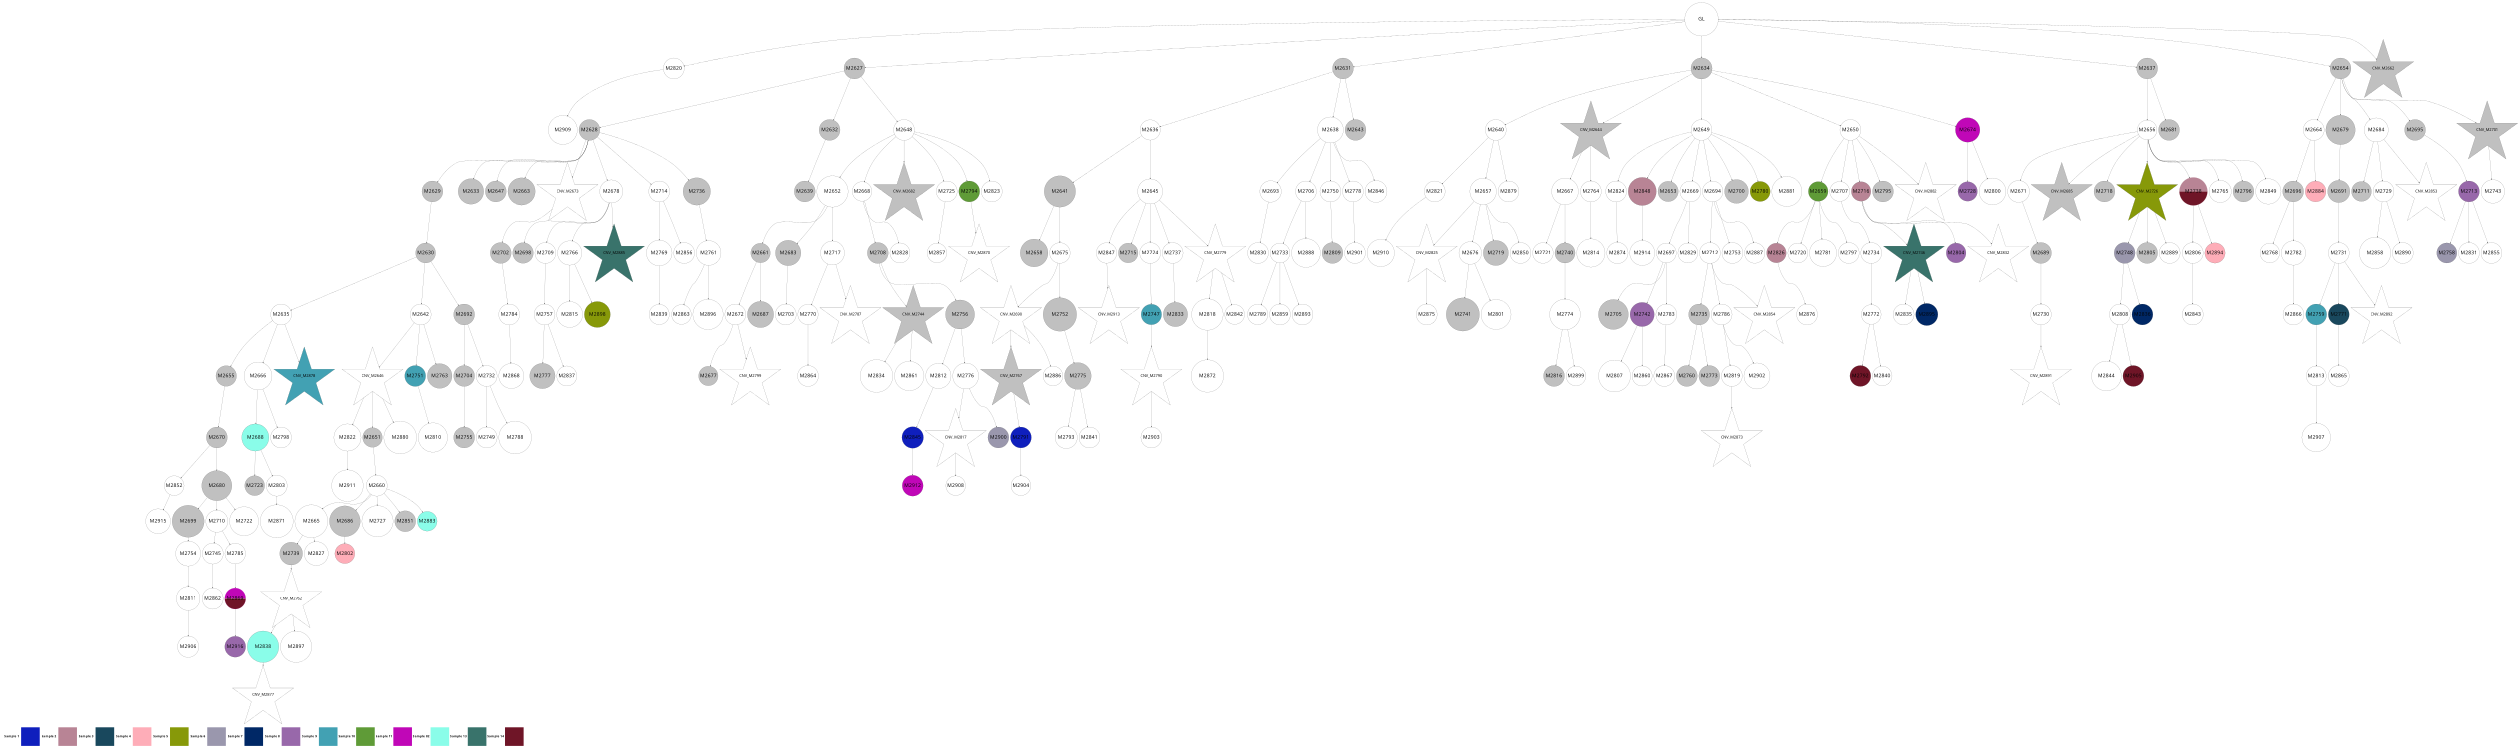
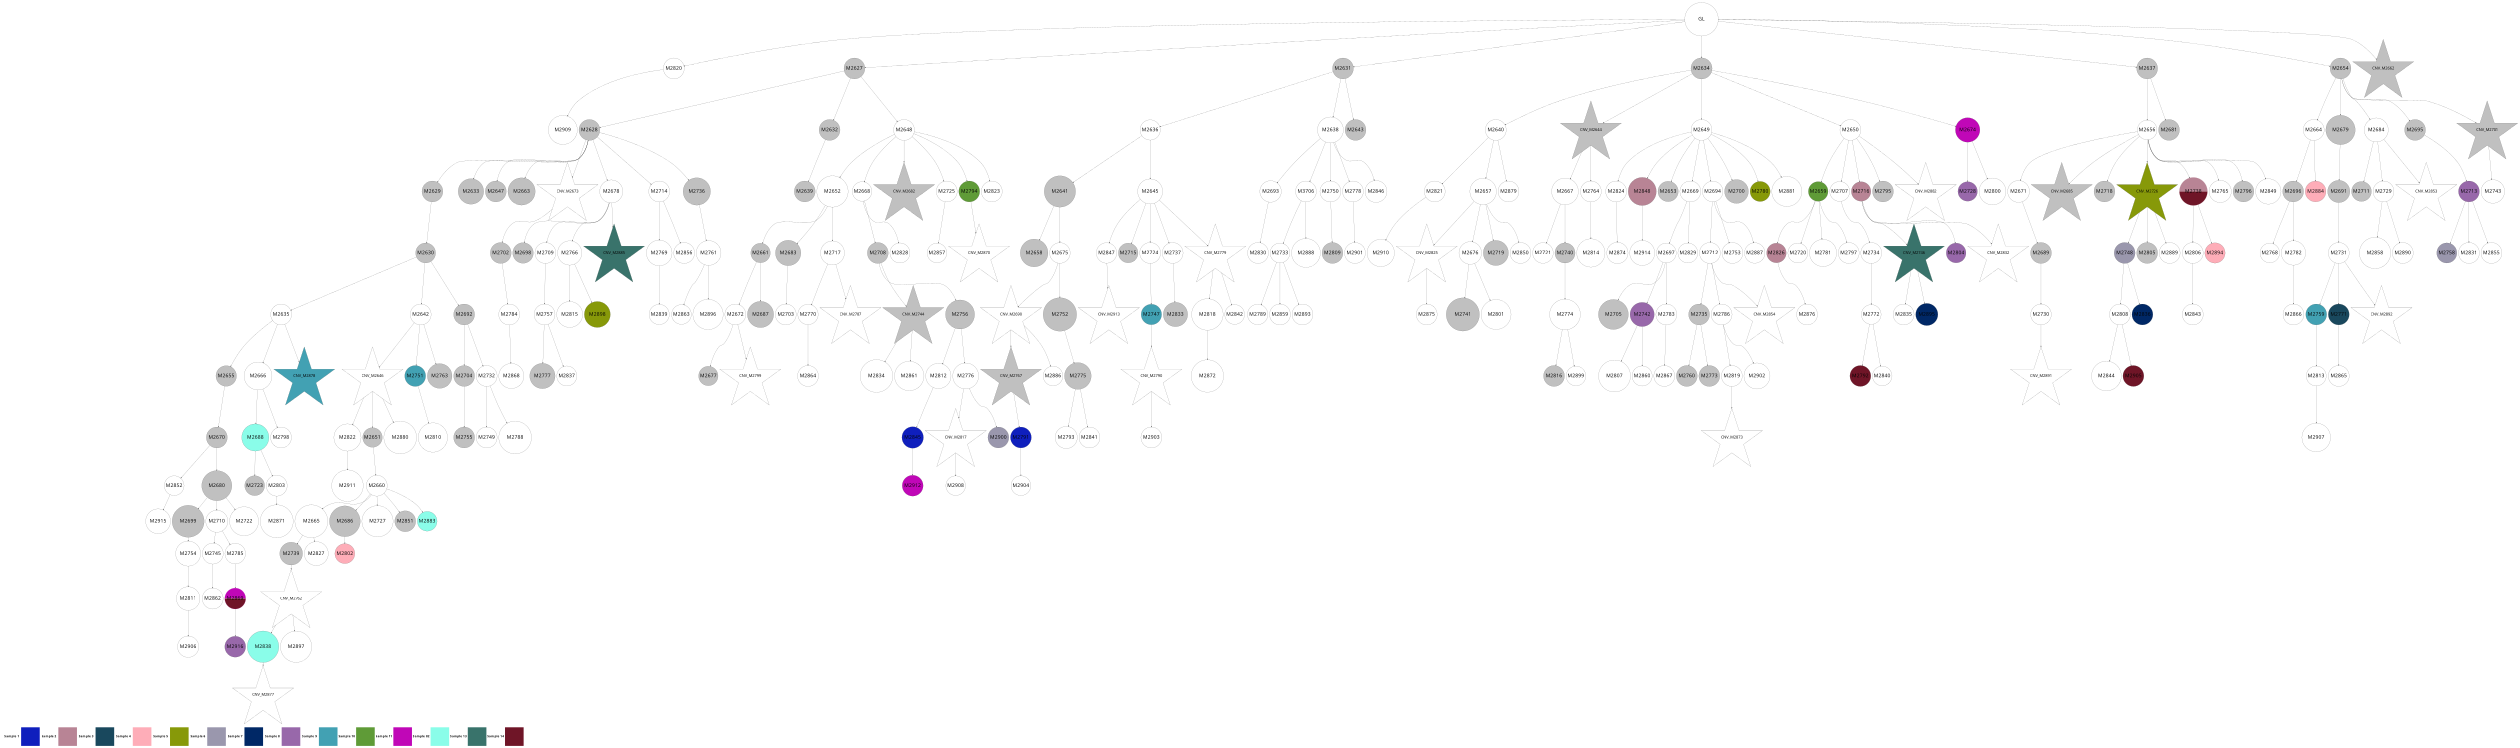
(1306, 191) -> (1306, 191)
